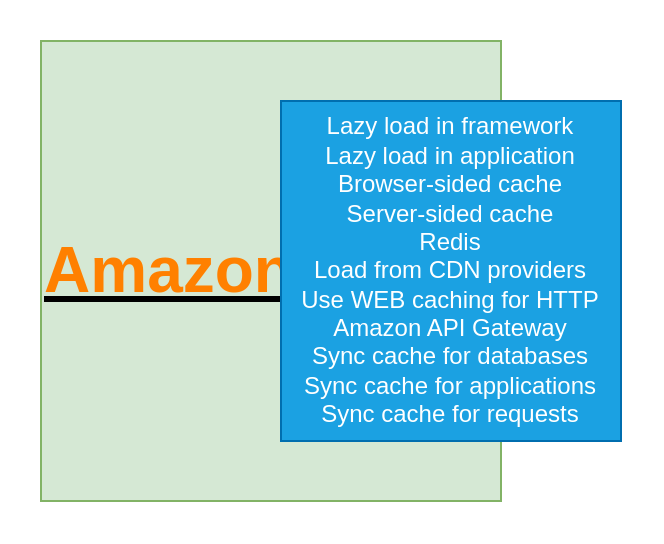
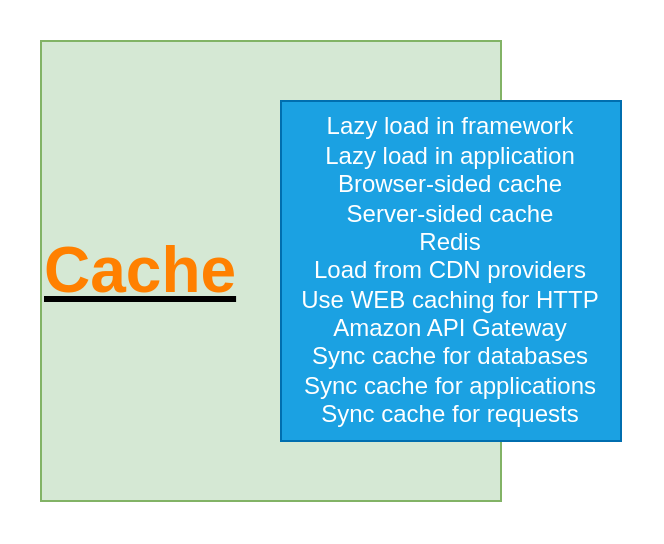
(85, 271) -> (79, 271)
